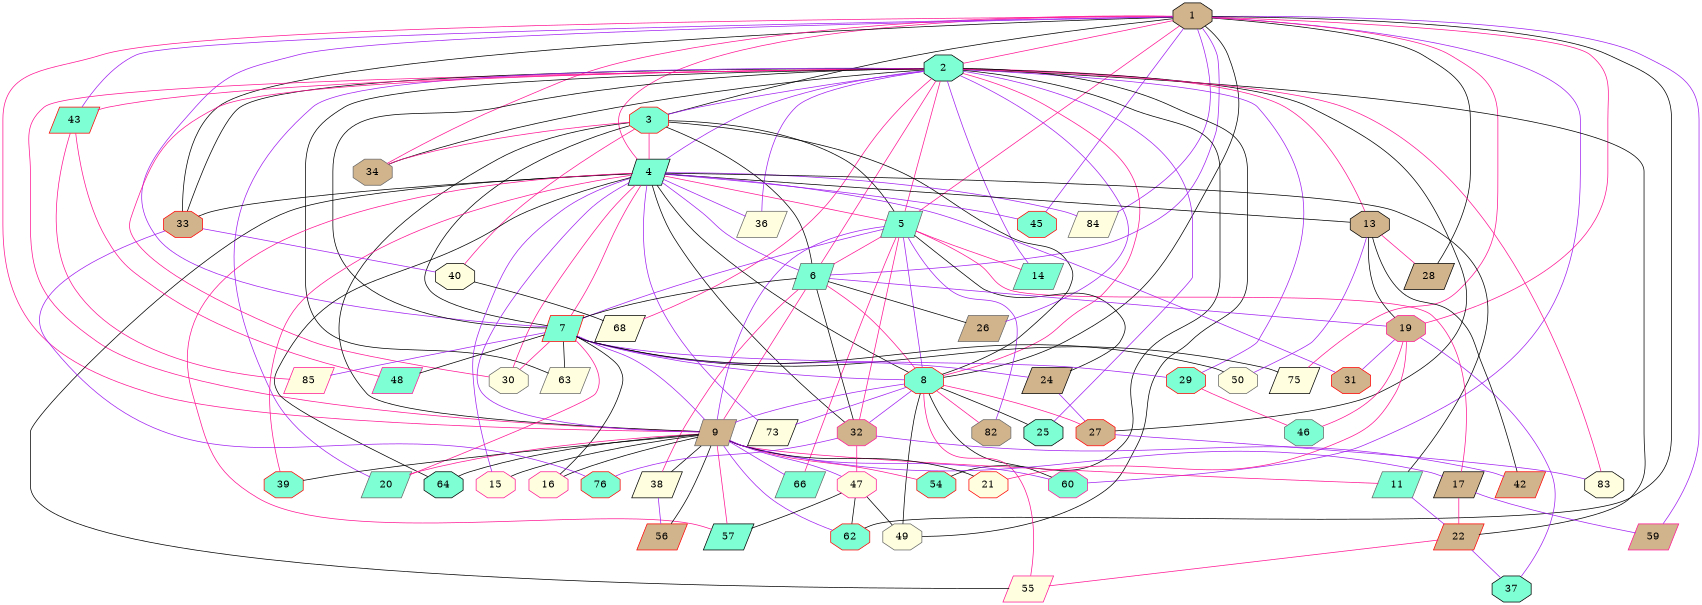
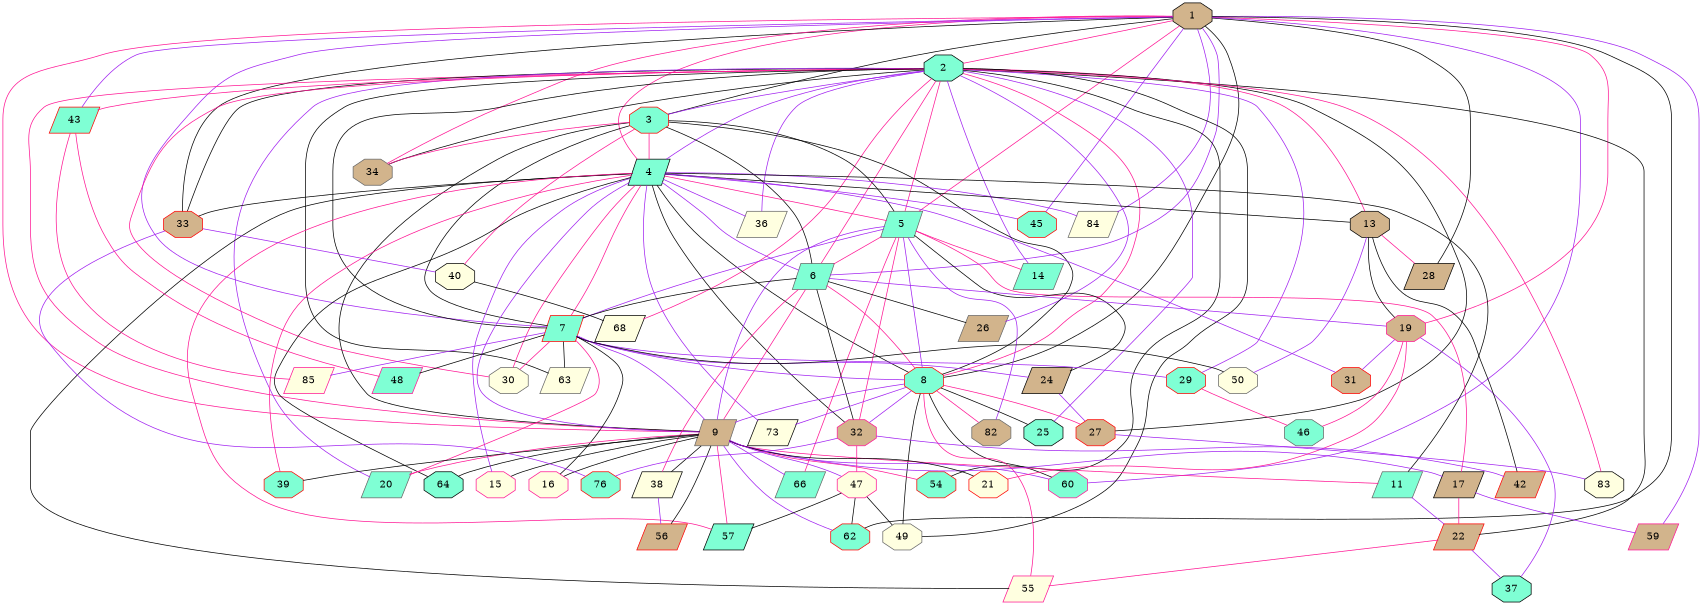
(1295, 381) -> none
